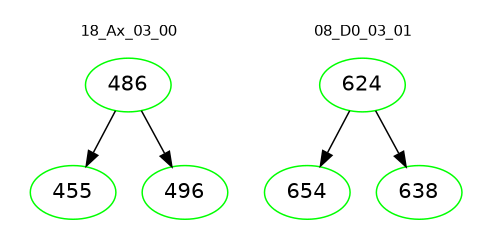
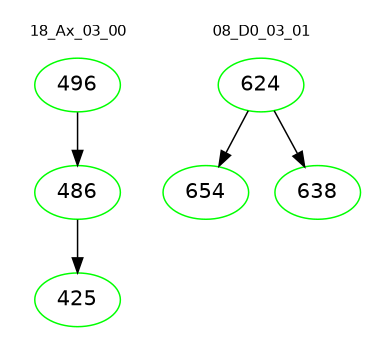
(153, 132) -> (78, 131)
(73, 192) -> (78, 300)
